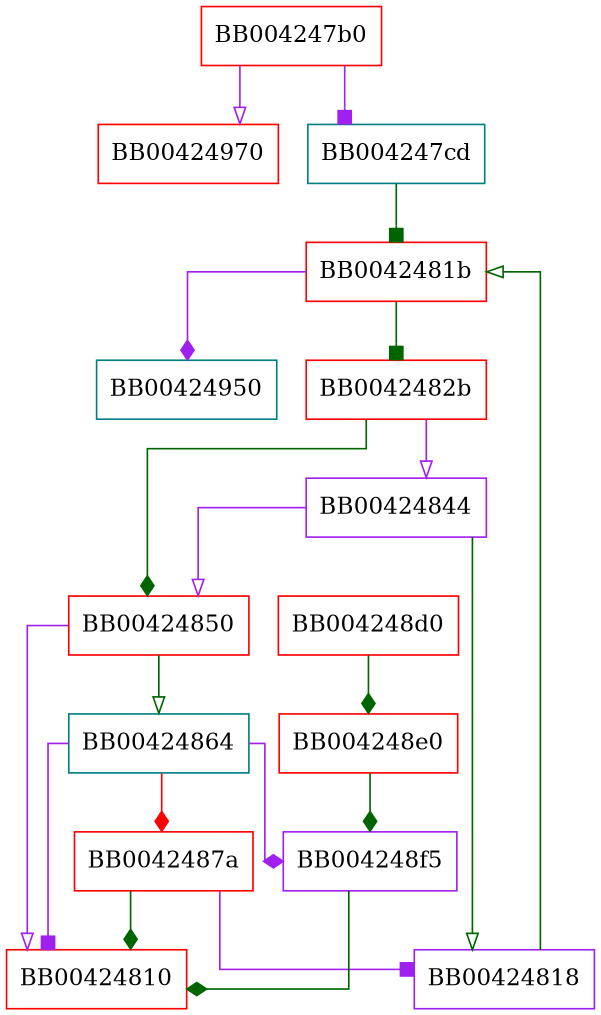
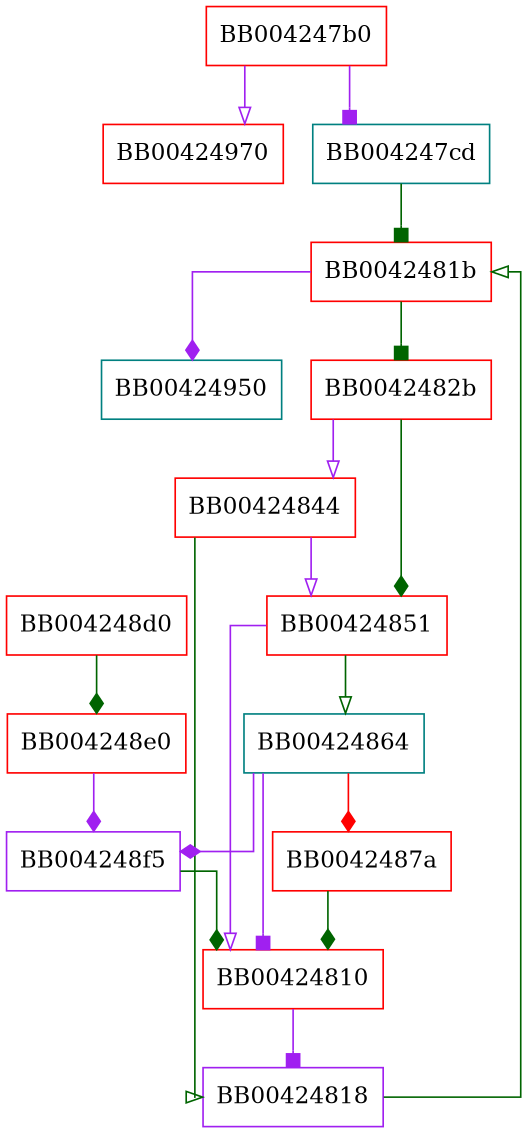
(396, 508) -> (265, 508)
(159, 626) -> (357, 626)
(370, 792) -> (94, 792)
(269, 969) -> (293, 1030)
